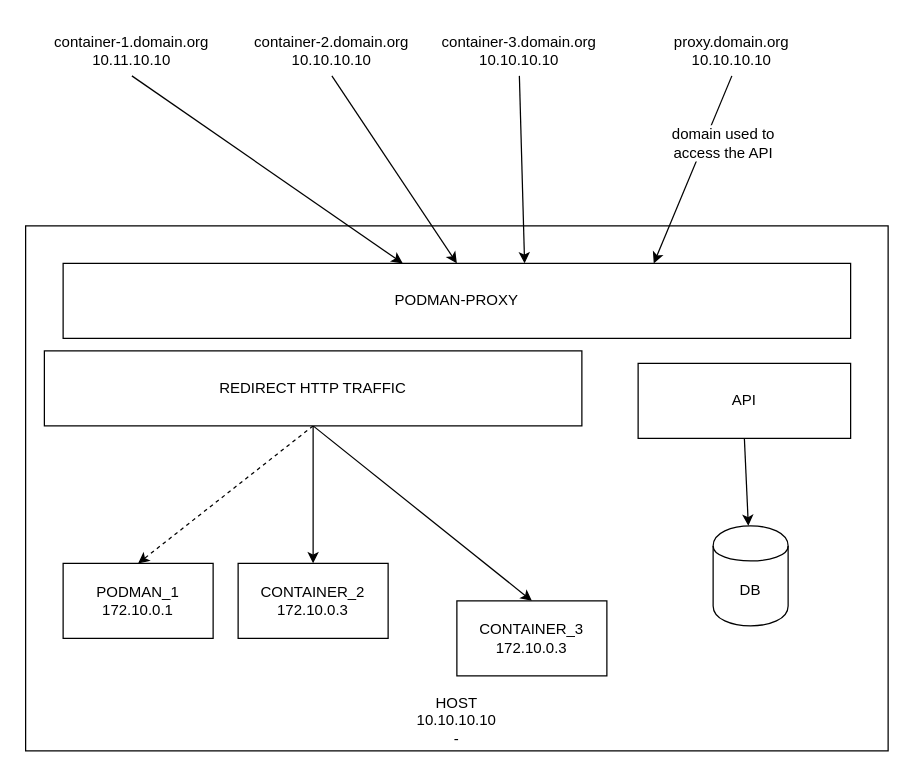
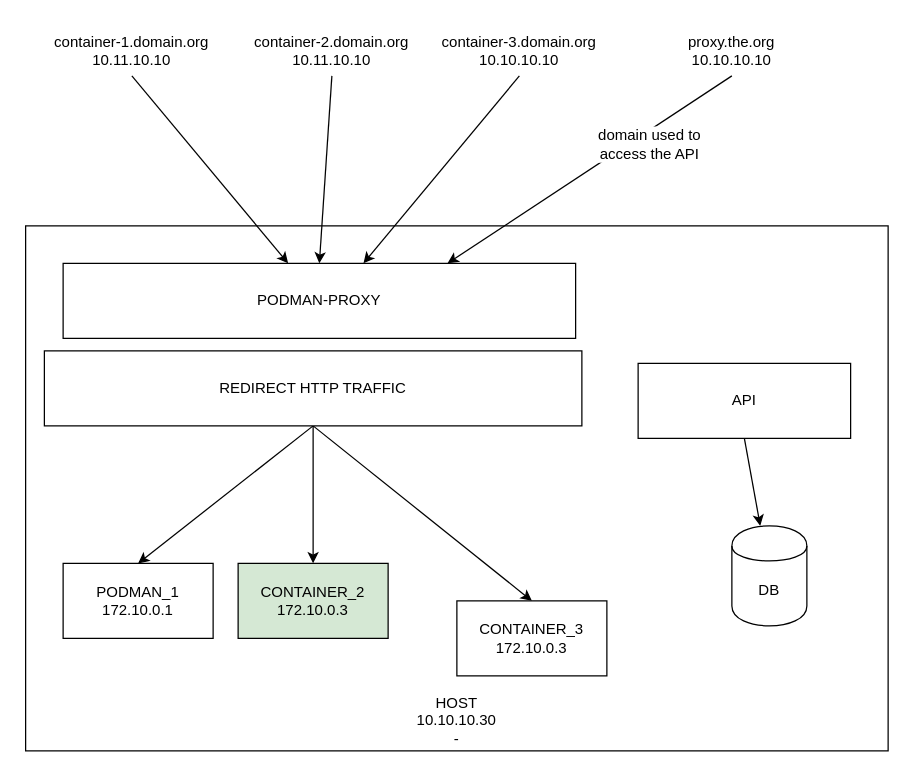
(332, 51) -> (332, 51)
(732, 51) -> (732, 51)
(457, 301) -> (319, 301)
(229, 492) -> (229, 492)
(751, 576) -> (769, 576)
(313, 601) -> (313, 601)
(457, 720) -> (457, 720)
